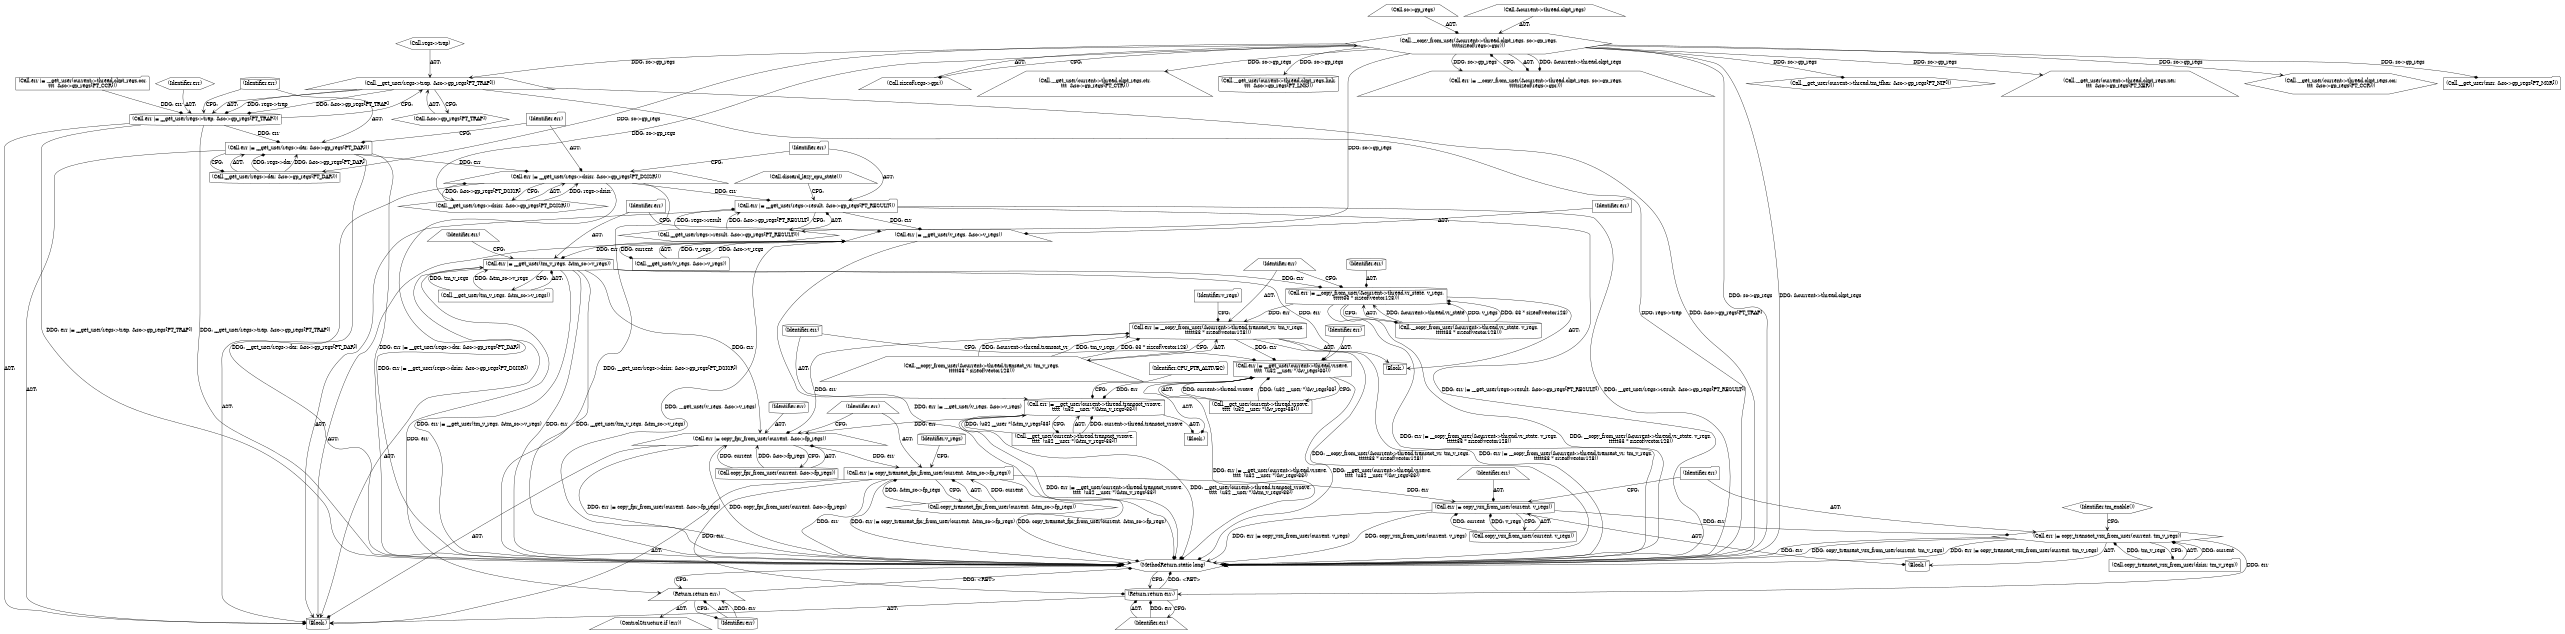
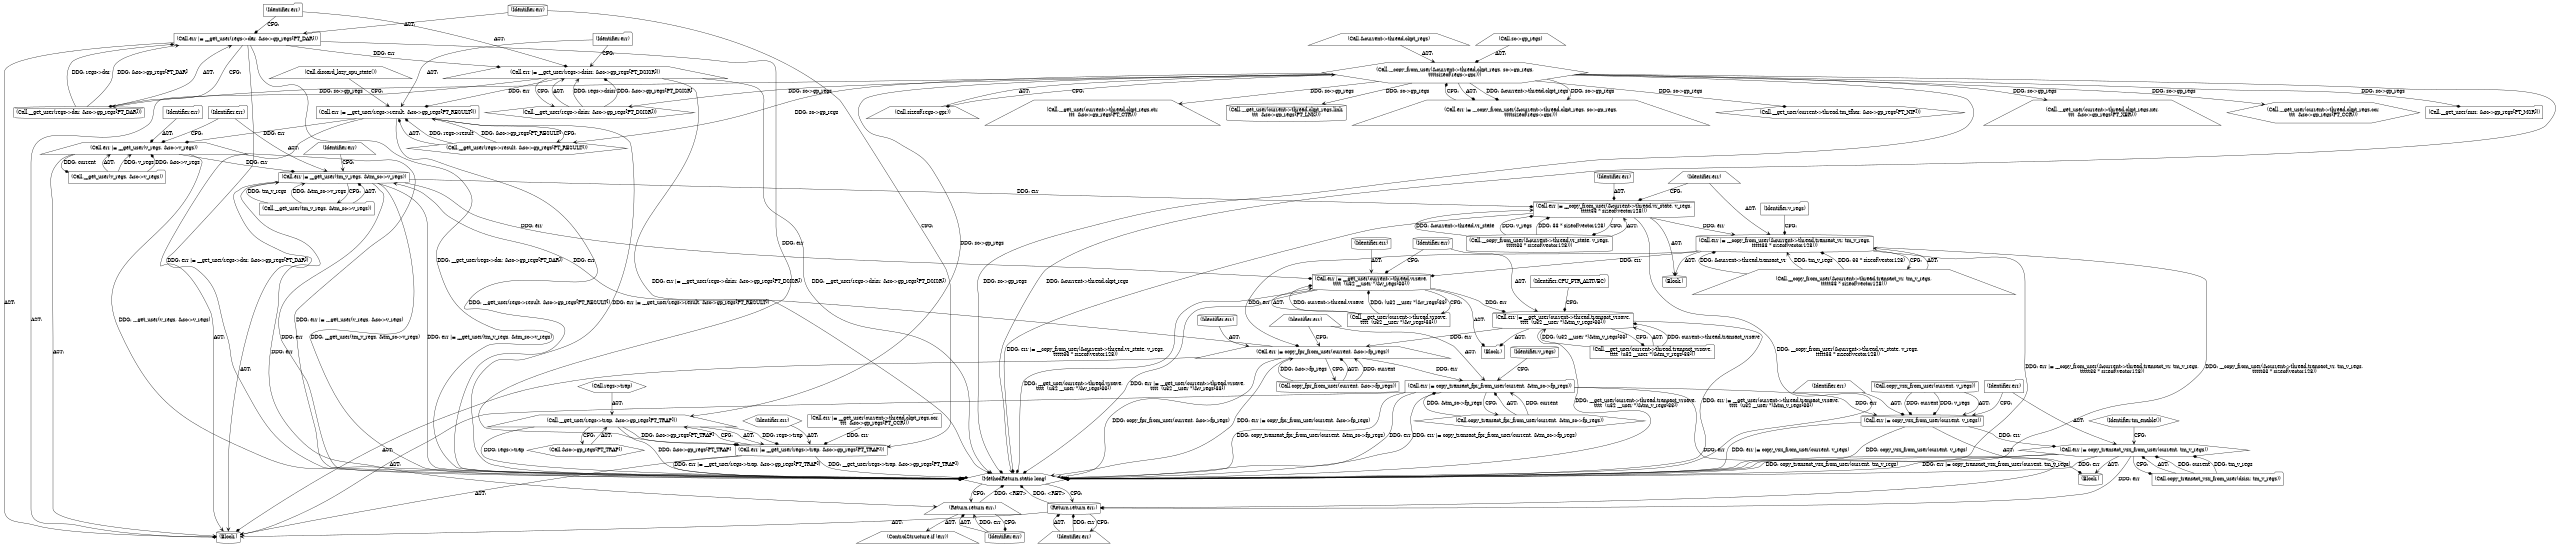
(250, 133) -> (783, 253)
(690, 335) -> (843, 305)
(1522, 519) -> none
